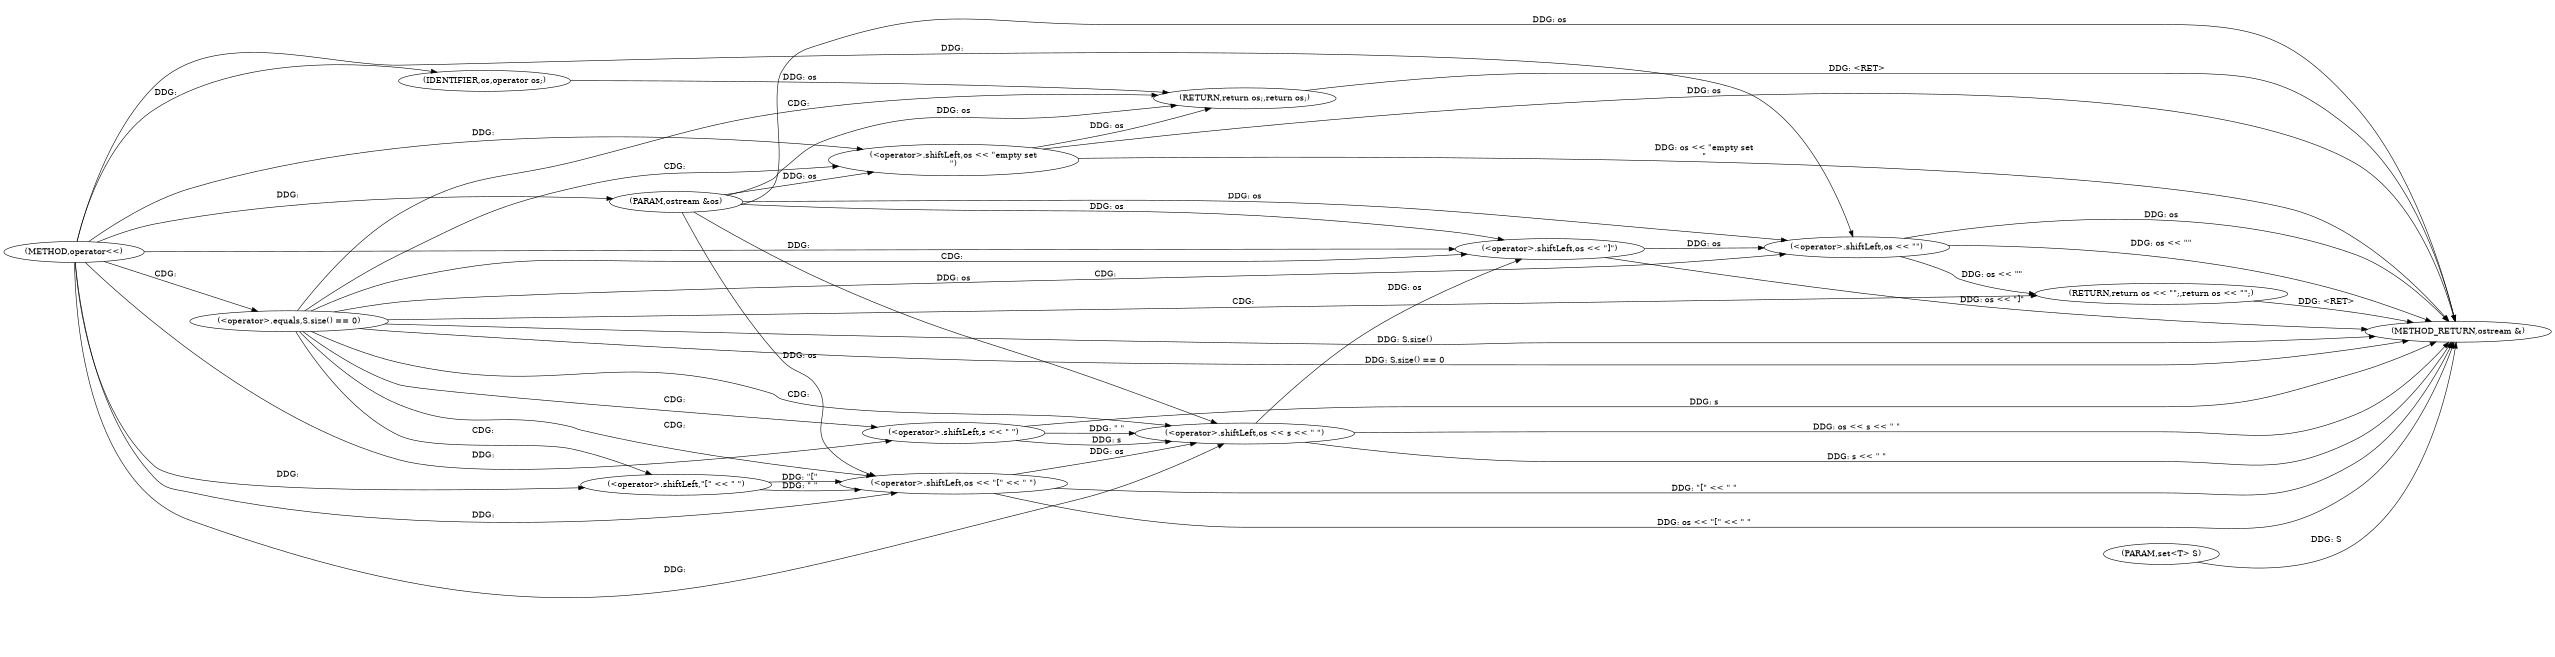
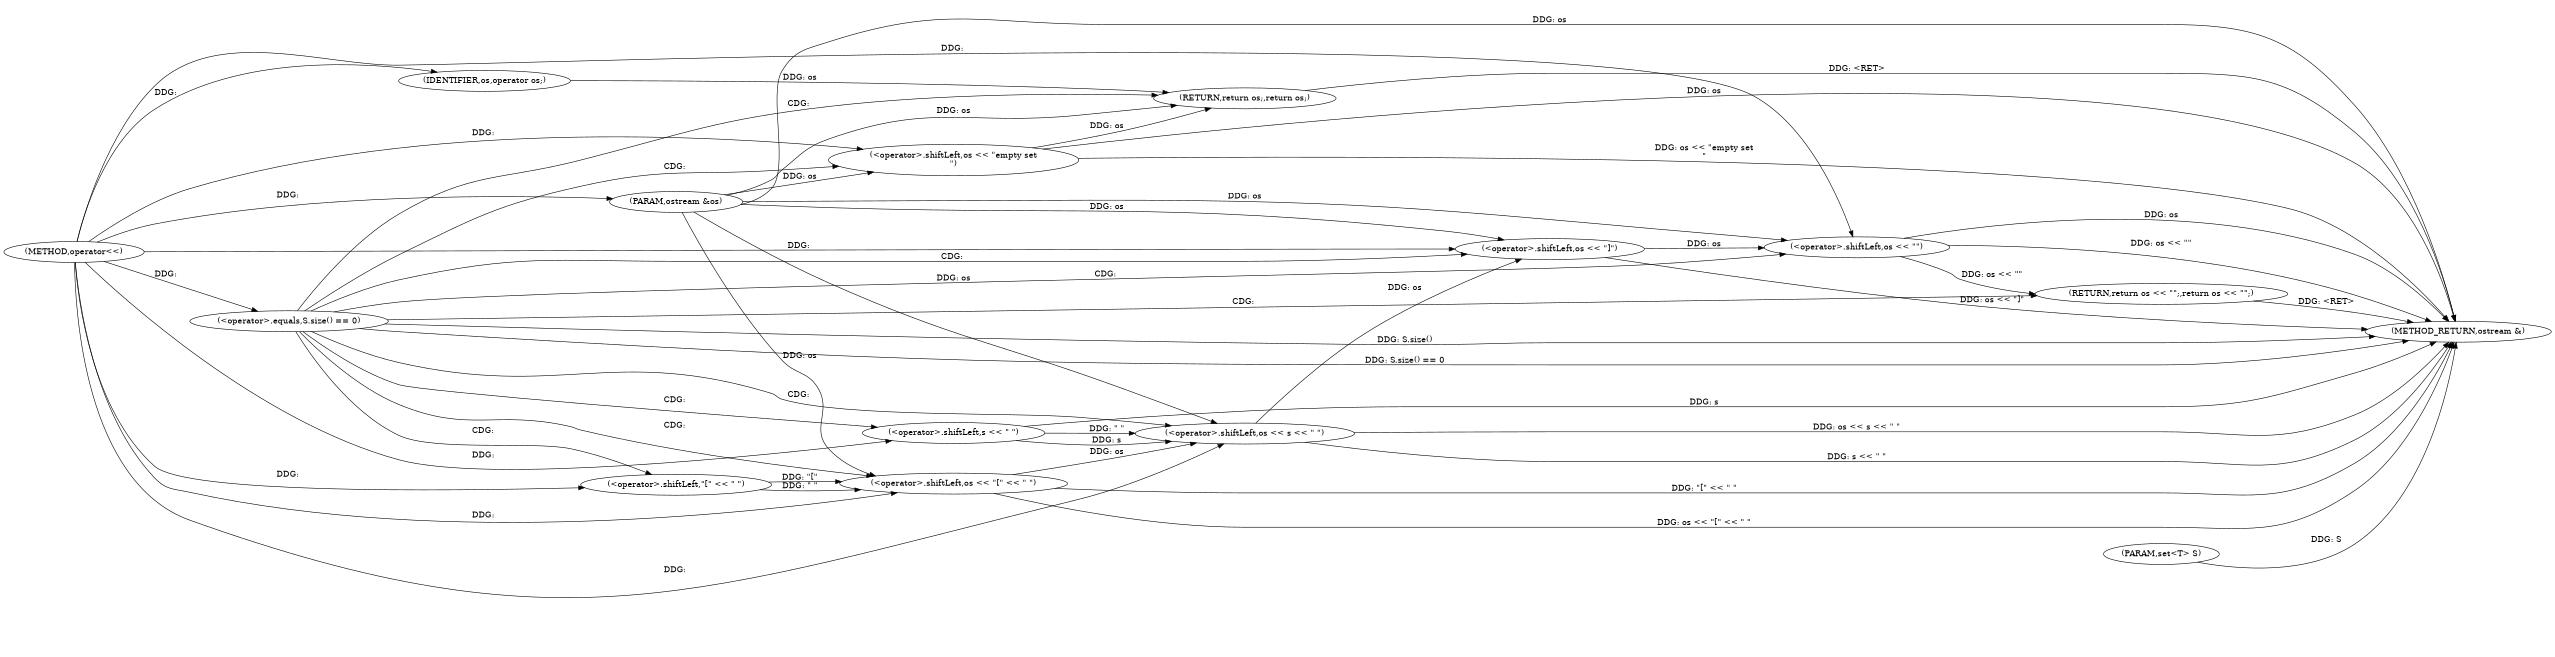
(167, 274) -> (167, 274)
